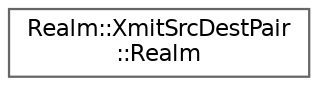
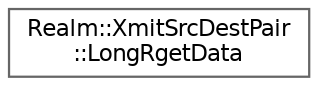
(159, 43) -> (159, 43)
